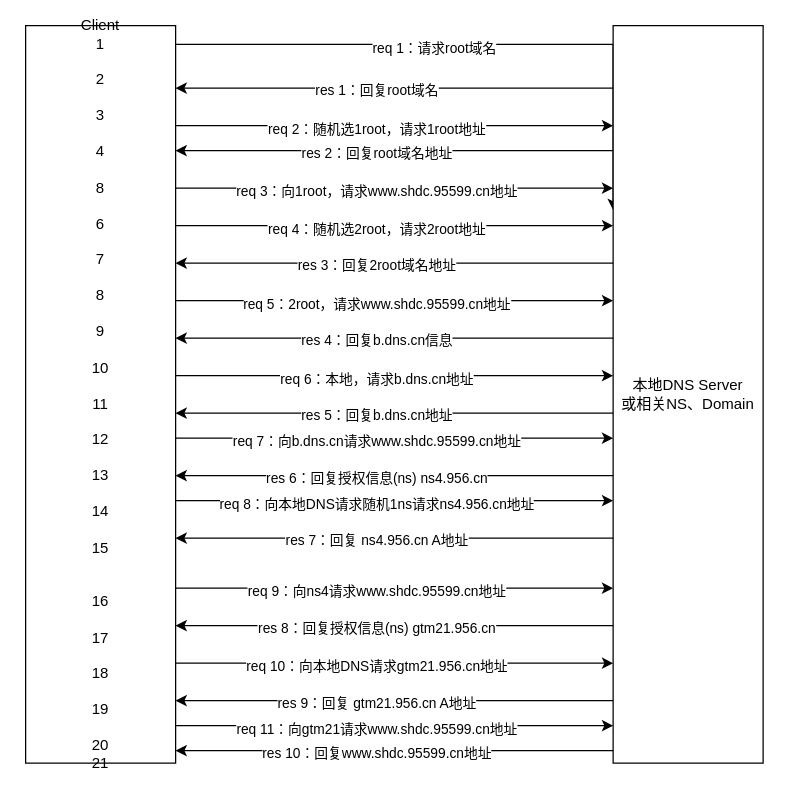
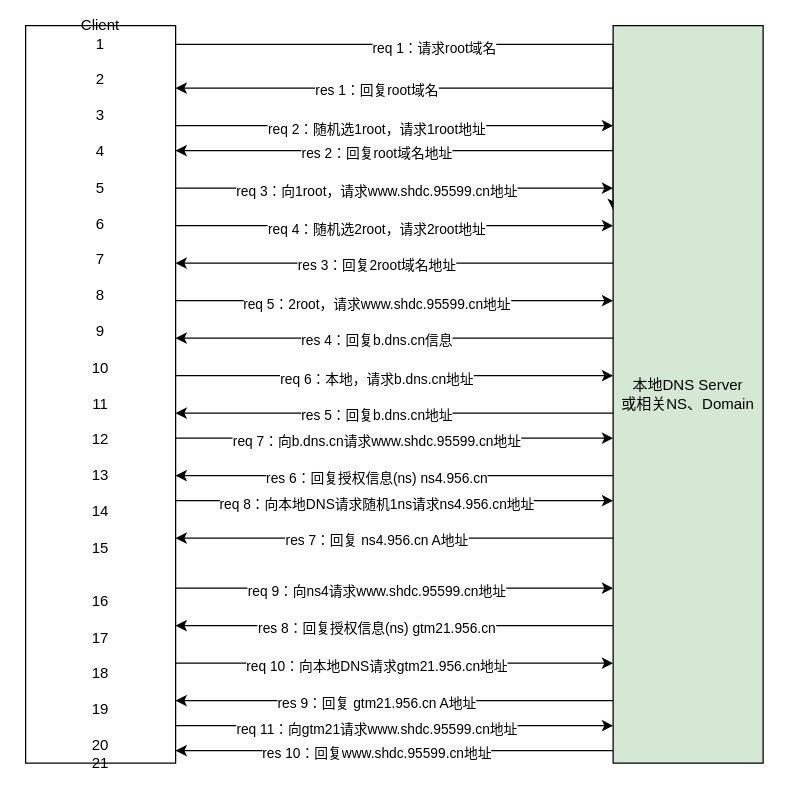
(101, 394) -> (101, 394)
(688, 394) -> (688, 394)
